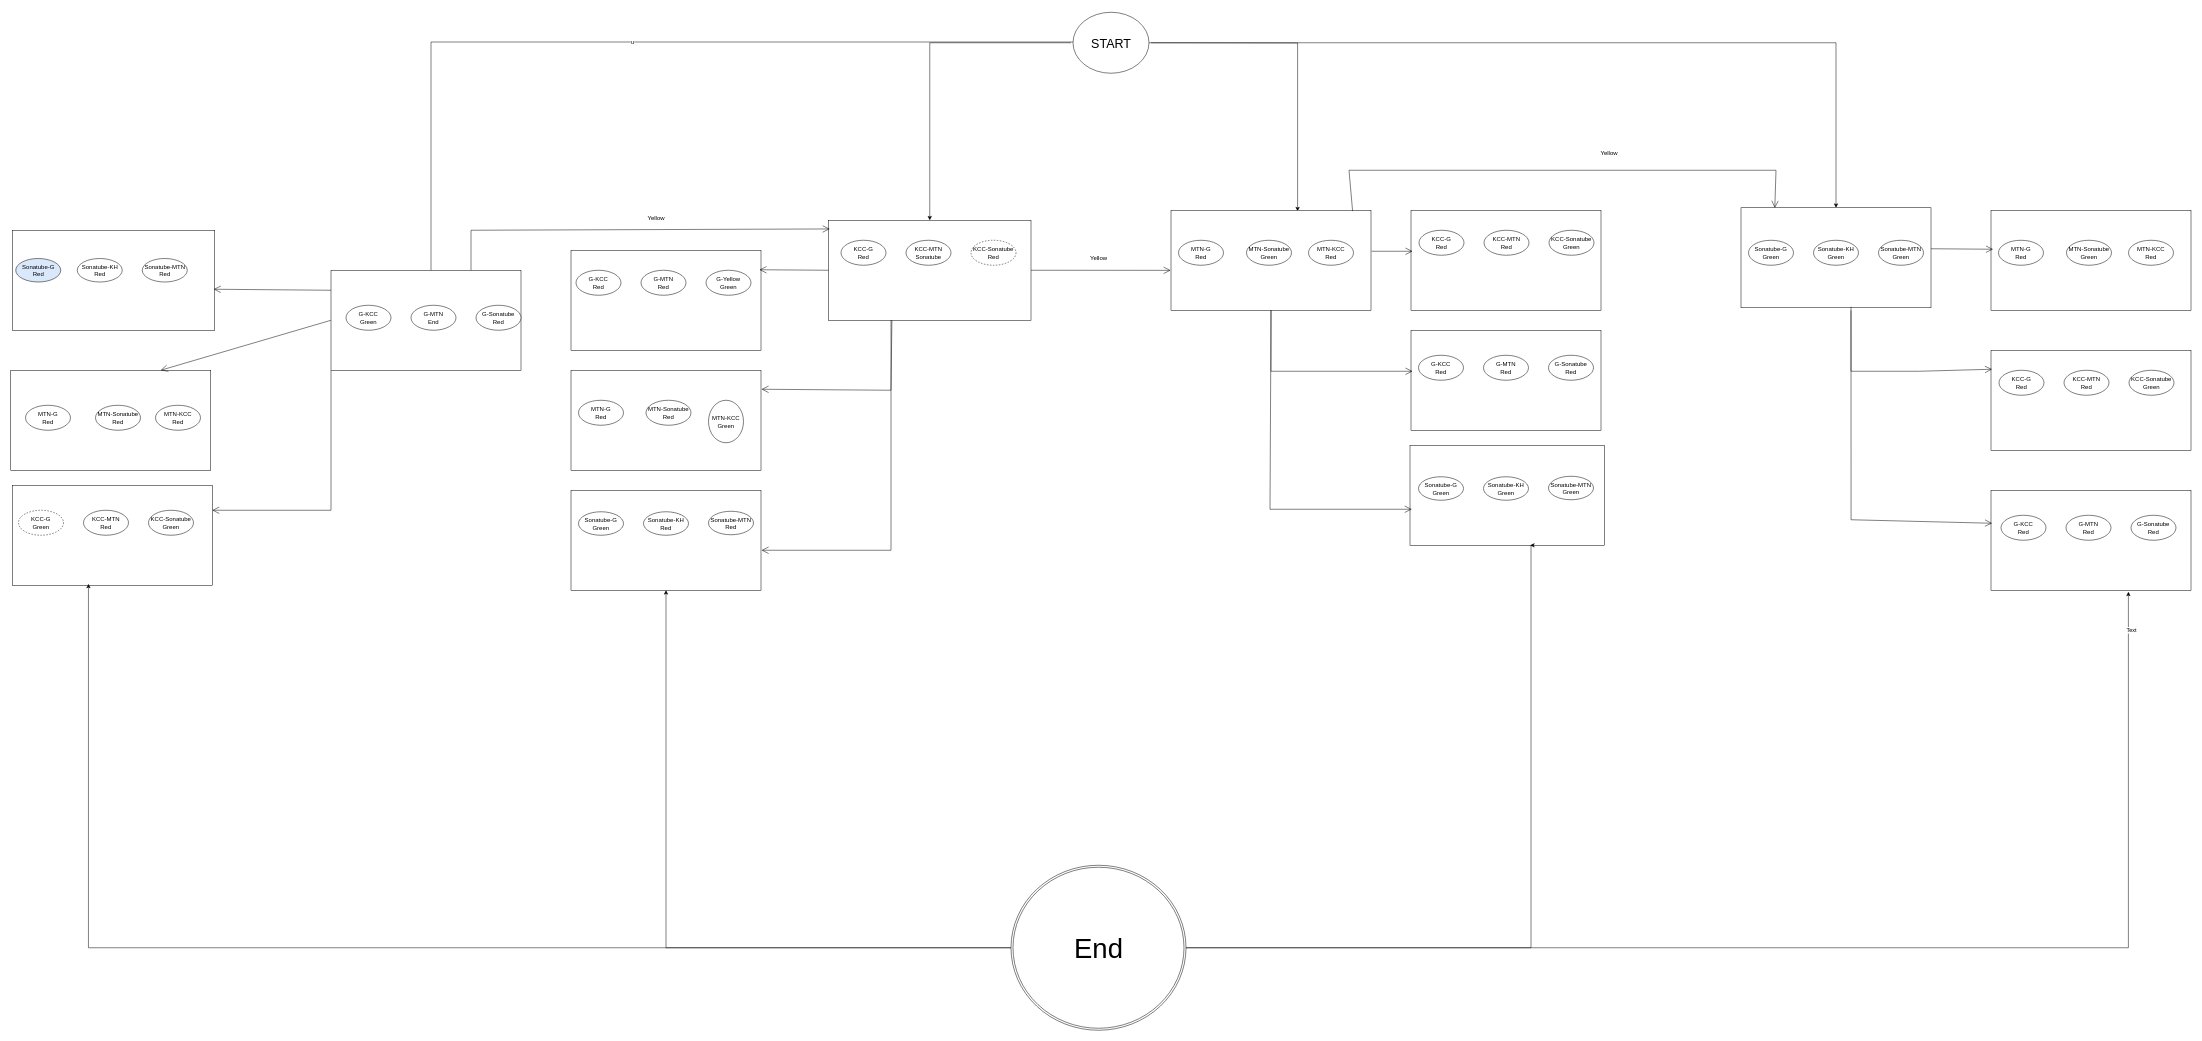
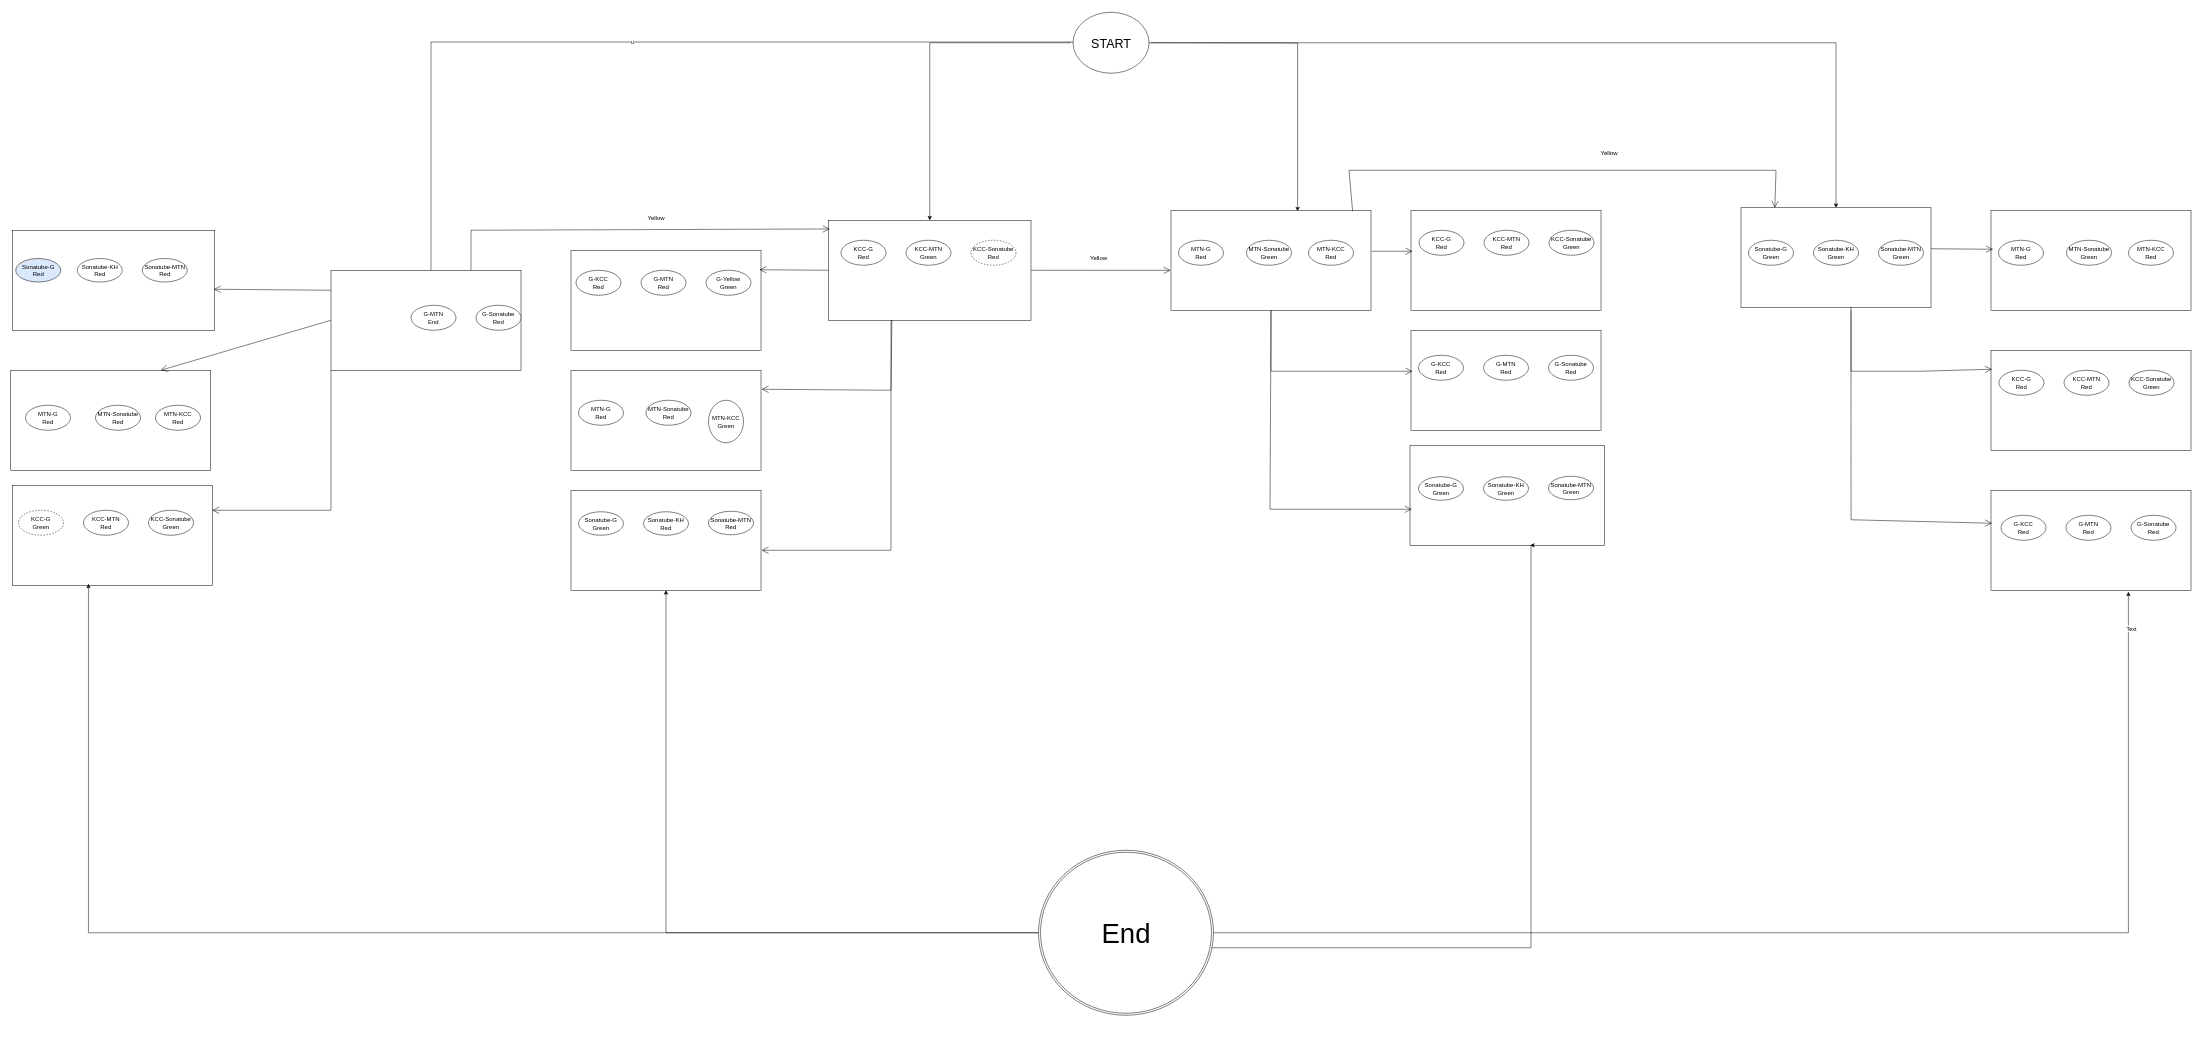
(928, 253) -> (928, 253)
(368, 318) -> none
(1098, 948) -> (1126, 933)
